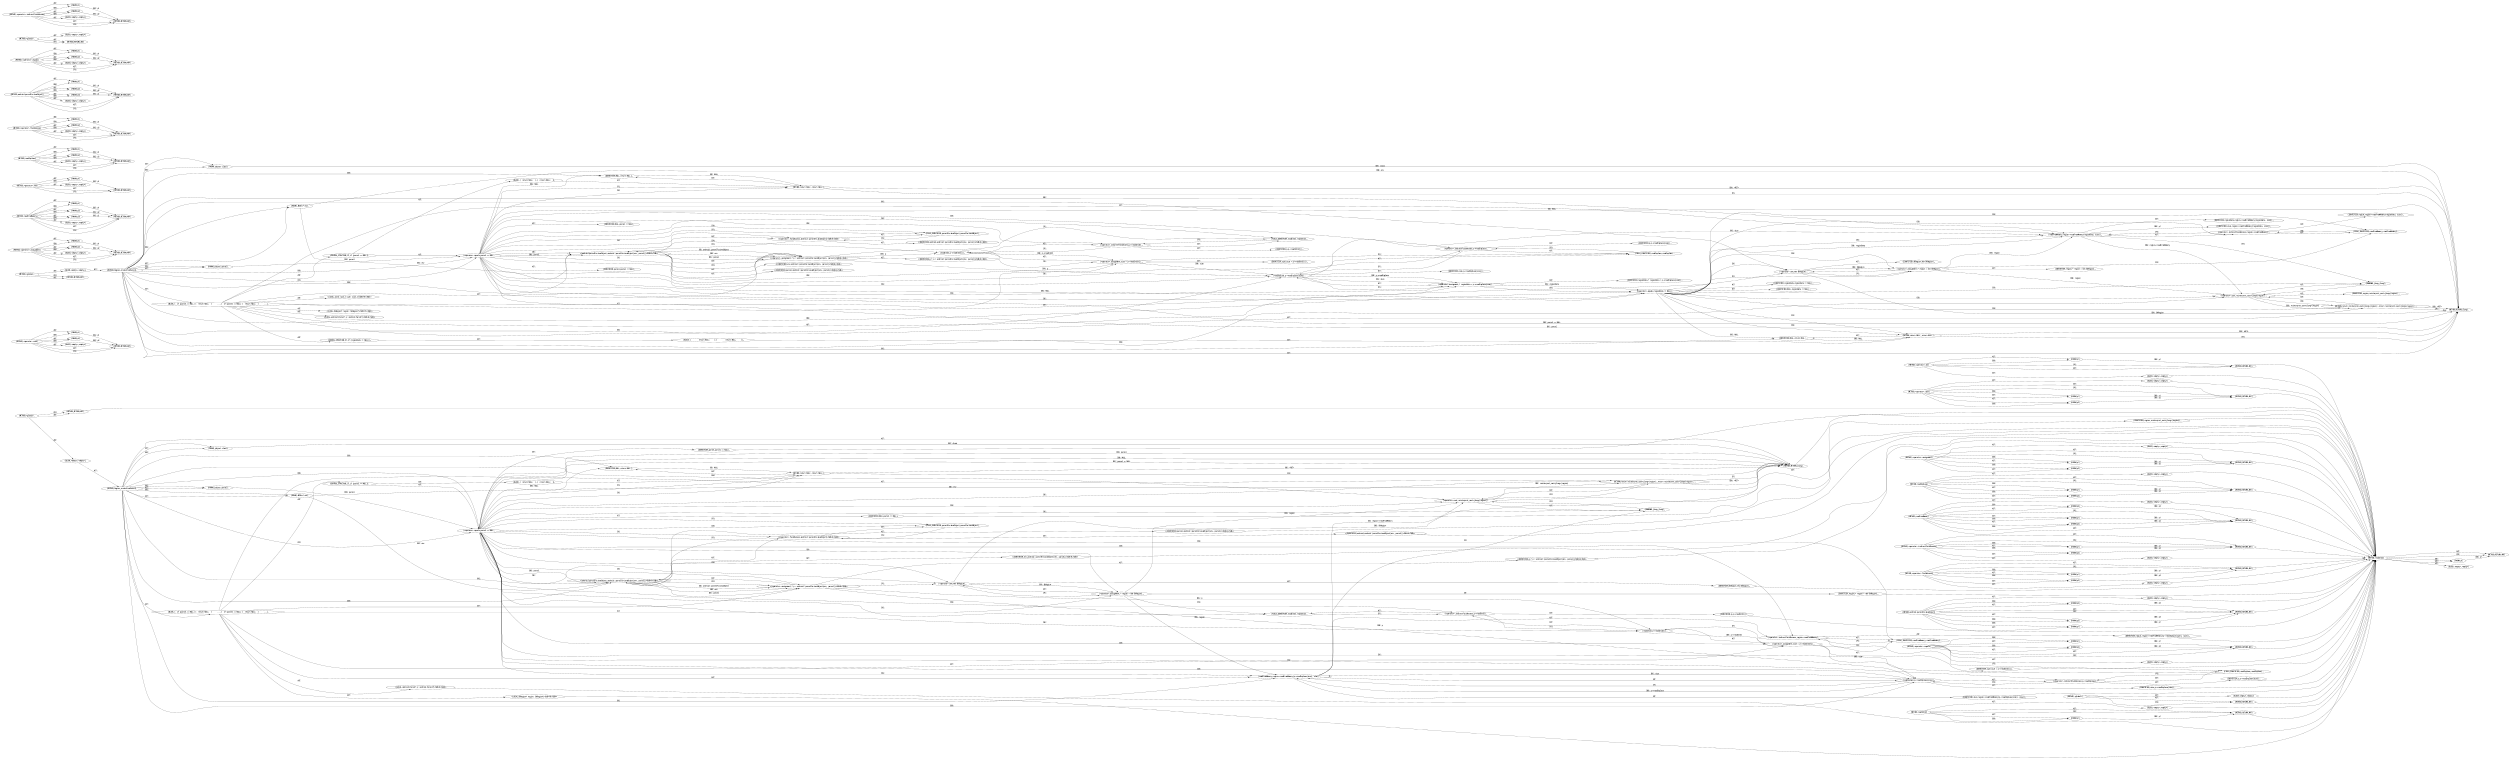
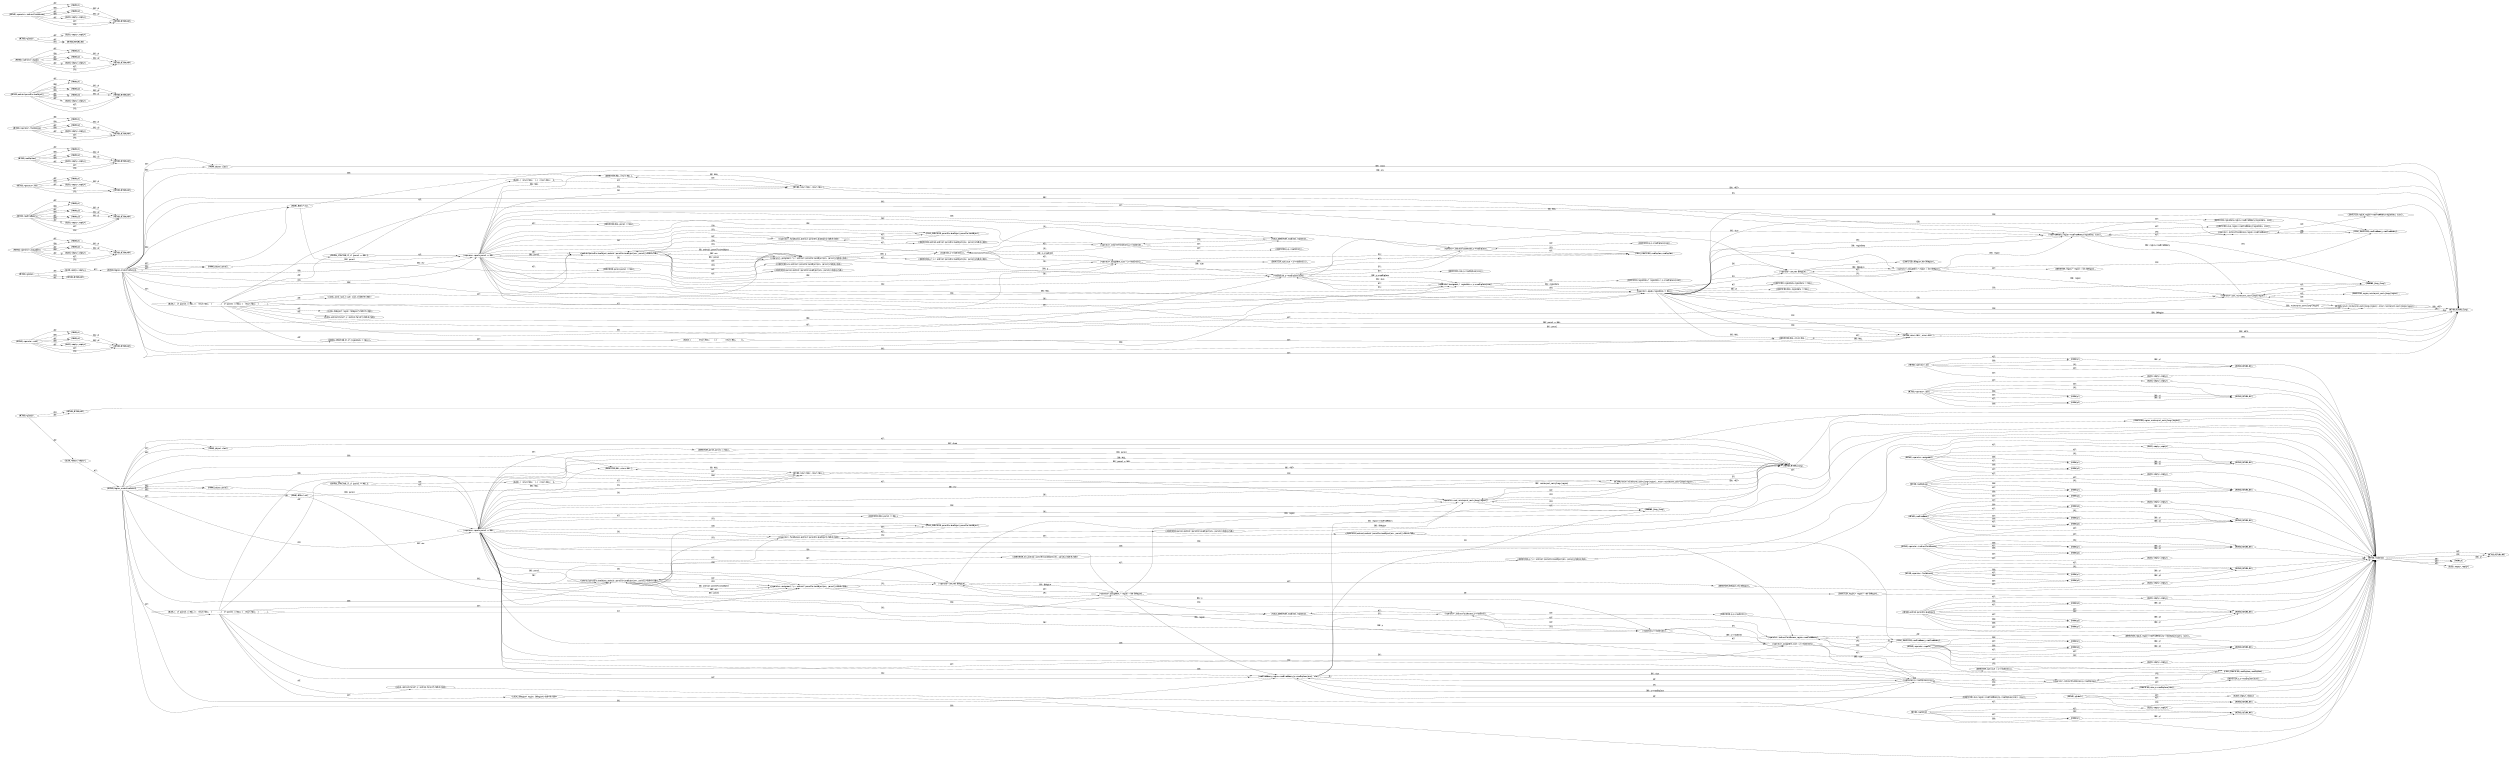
(2157, 226) -> (2157, 226)
(1734, 289) -> (1734, 289)
